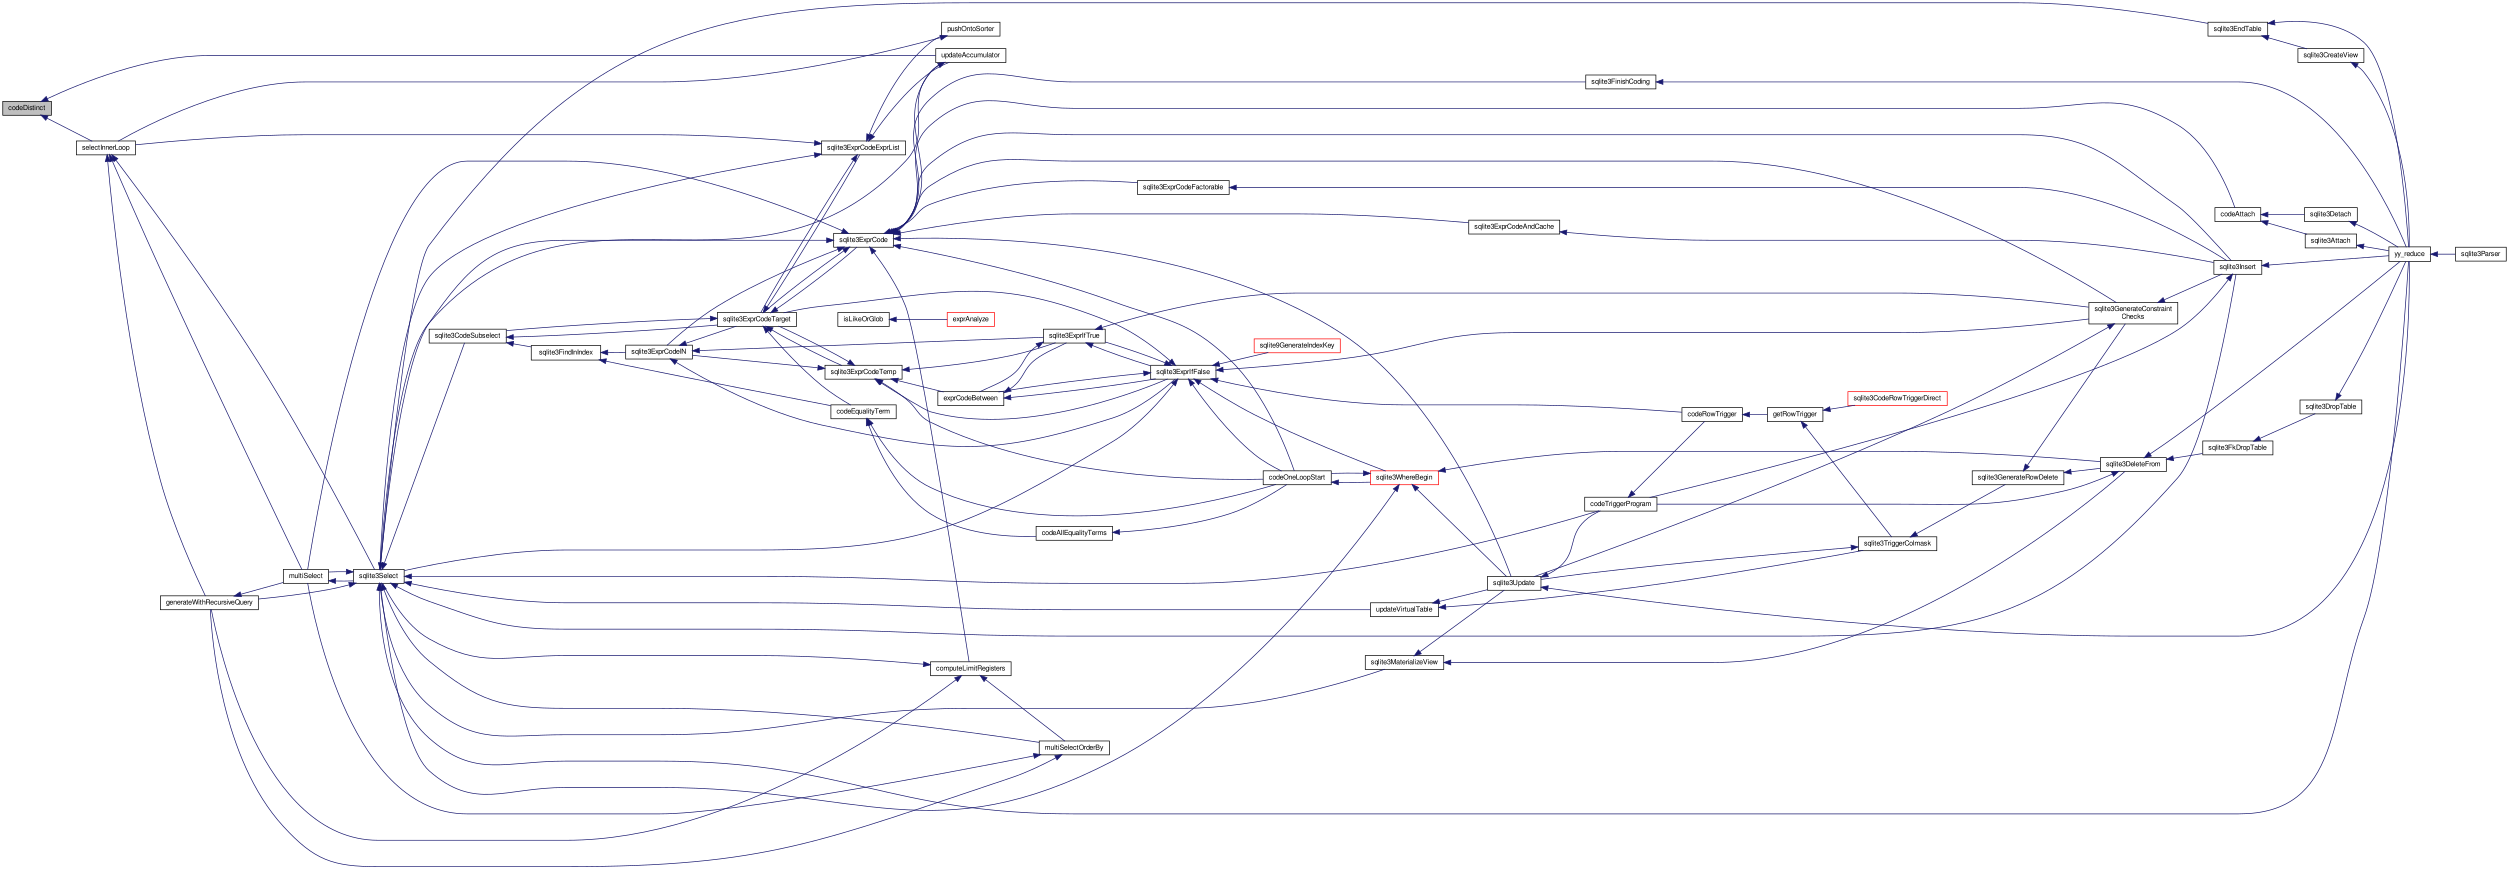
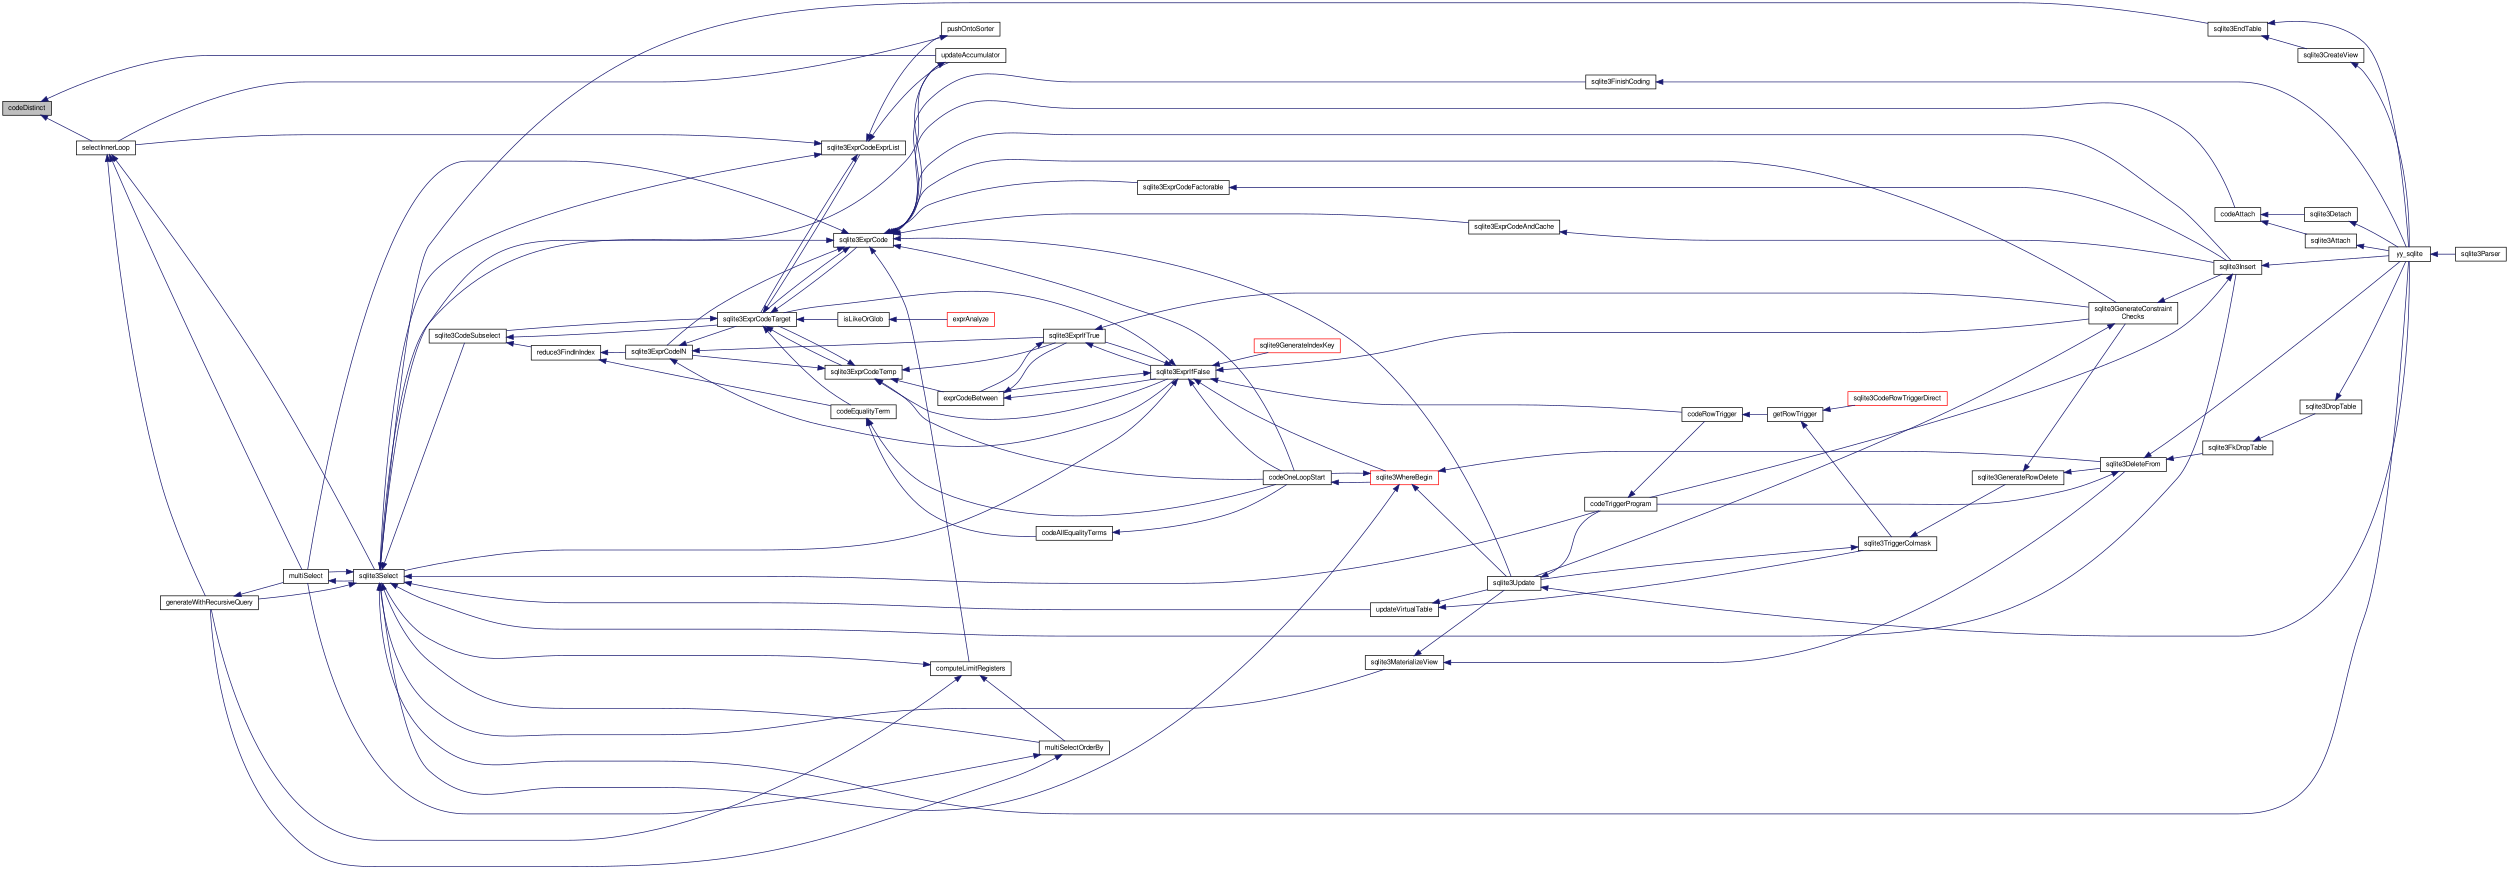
(2410, 254) -> (2410, 254)
none -> (821, 319)
(566, 353) -> (566, 353)
